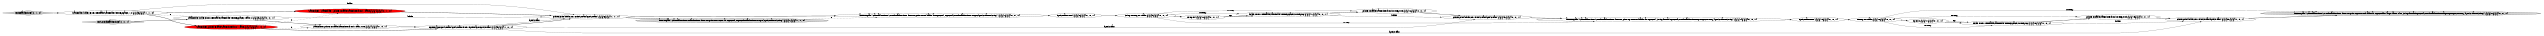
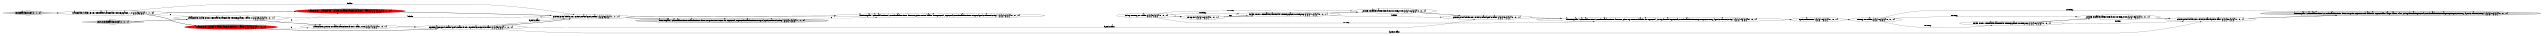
(1076, 16) -> none
(1928, 21) -> none
